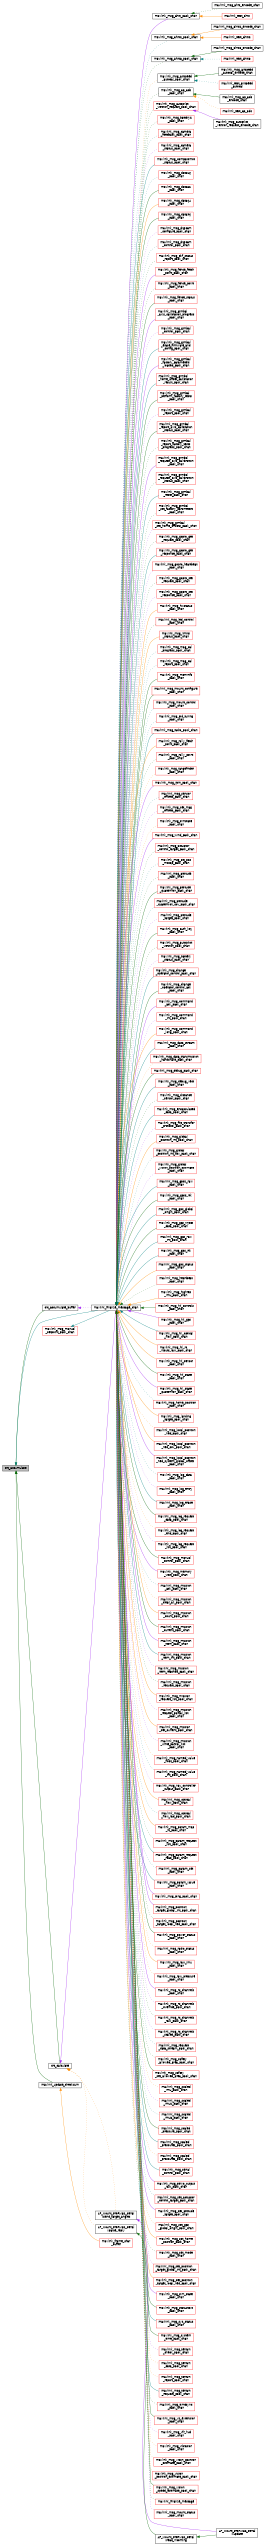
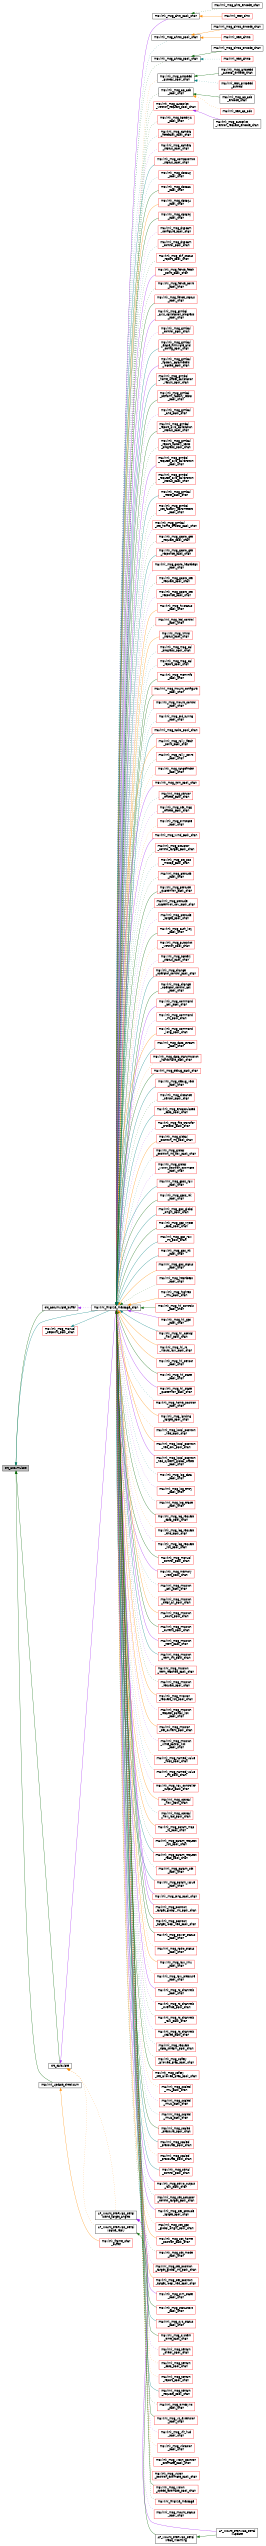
(176, 412) -> (176, 412)
(125, 1122) -> (125, 1122)
(125, 1411) -> (125, 1411)
(126, 1617) -> (126, 1617)
(133, 1913) -> (146, 2366)
